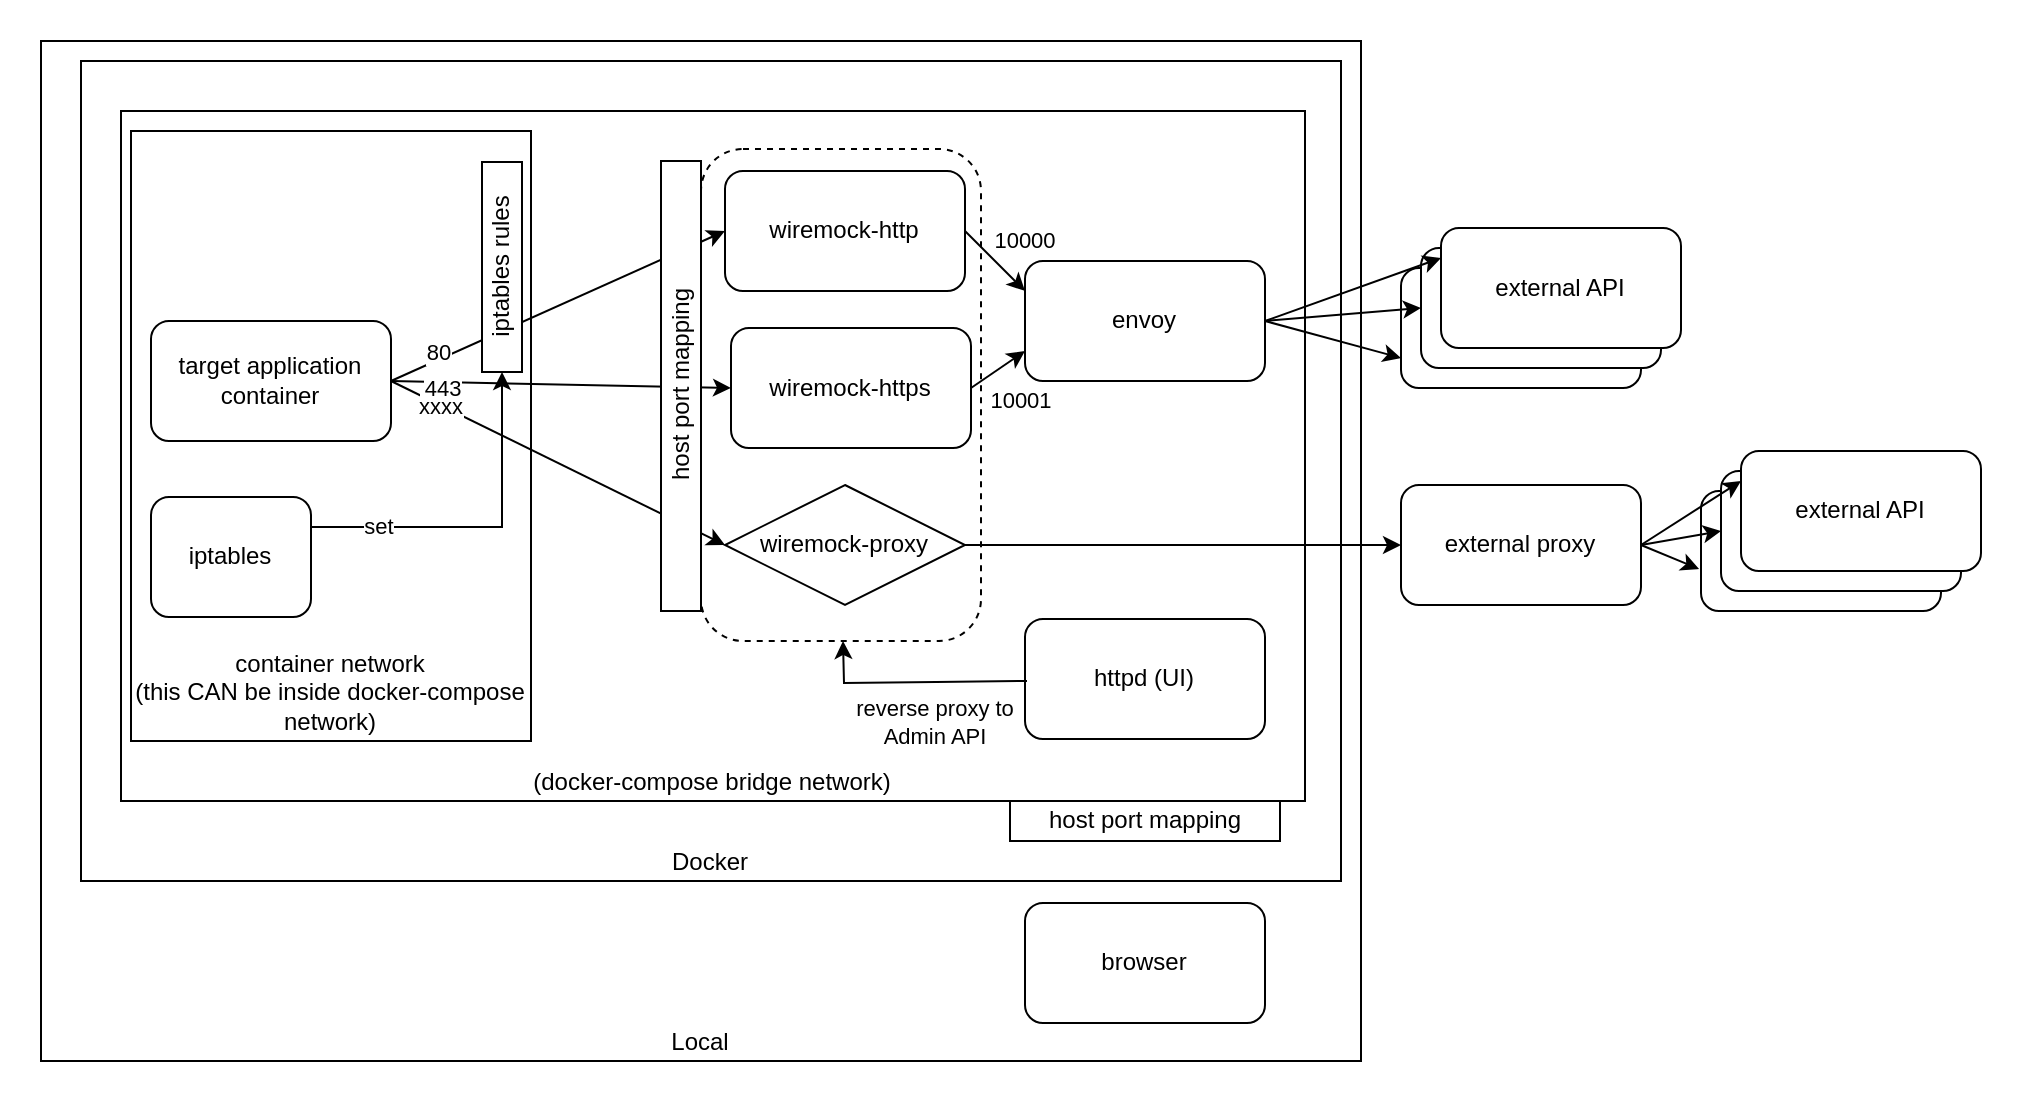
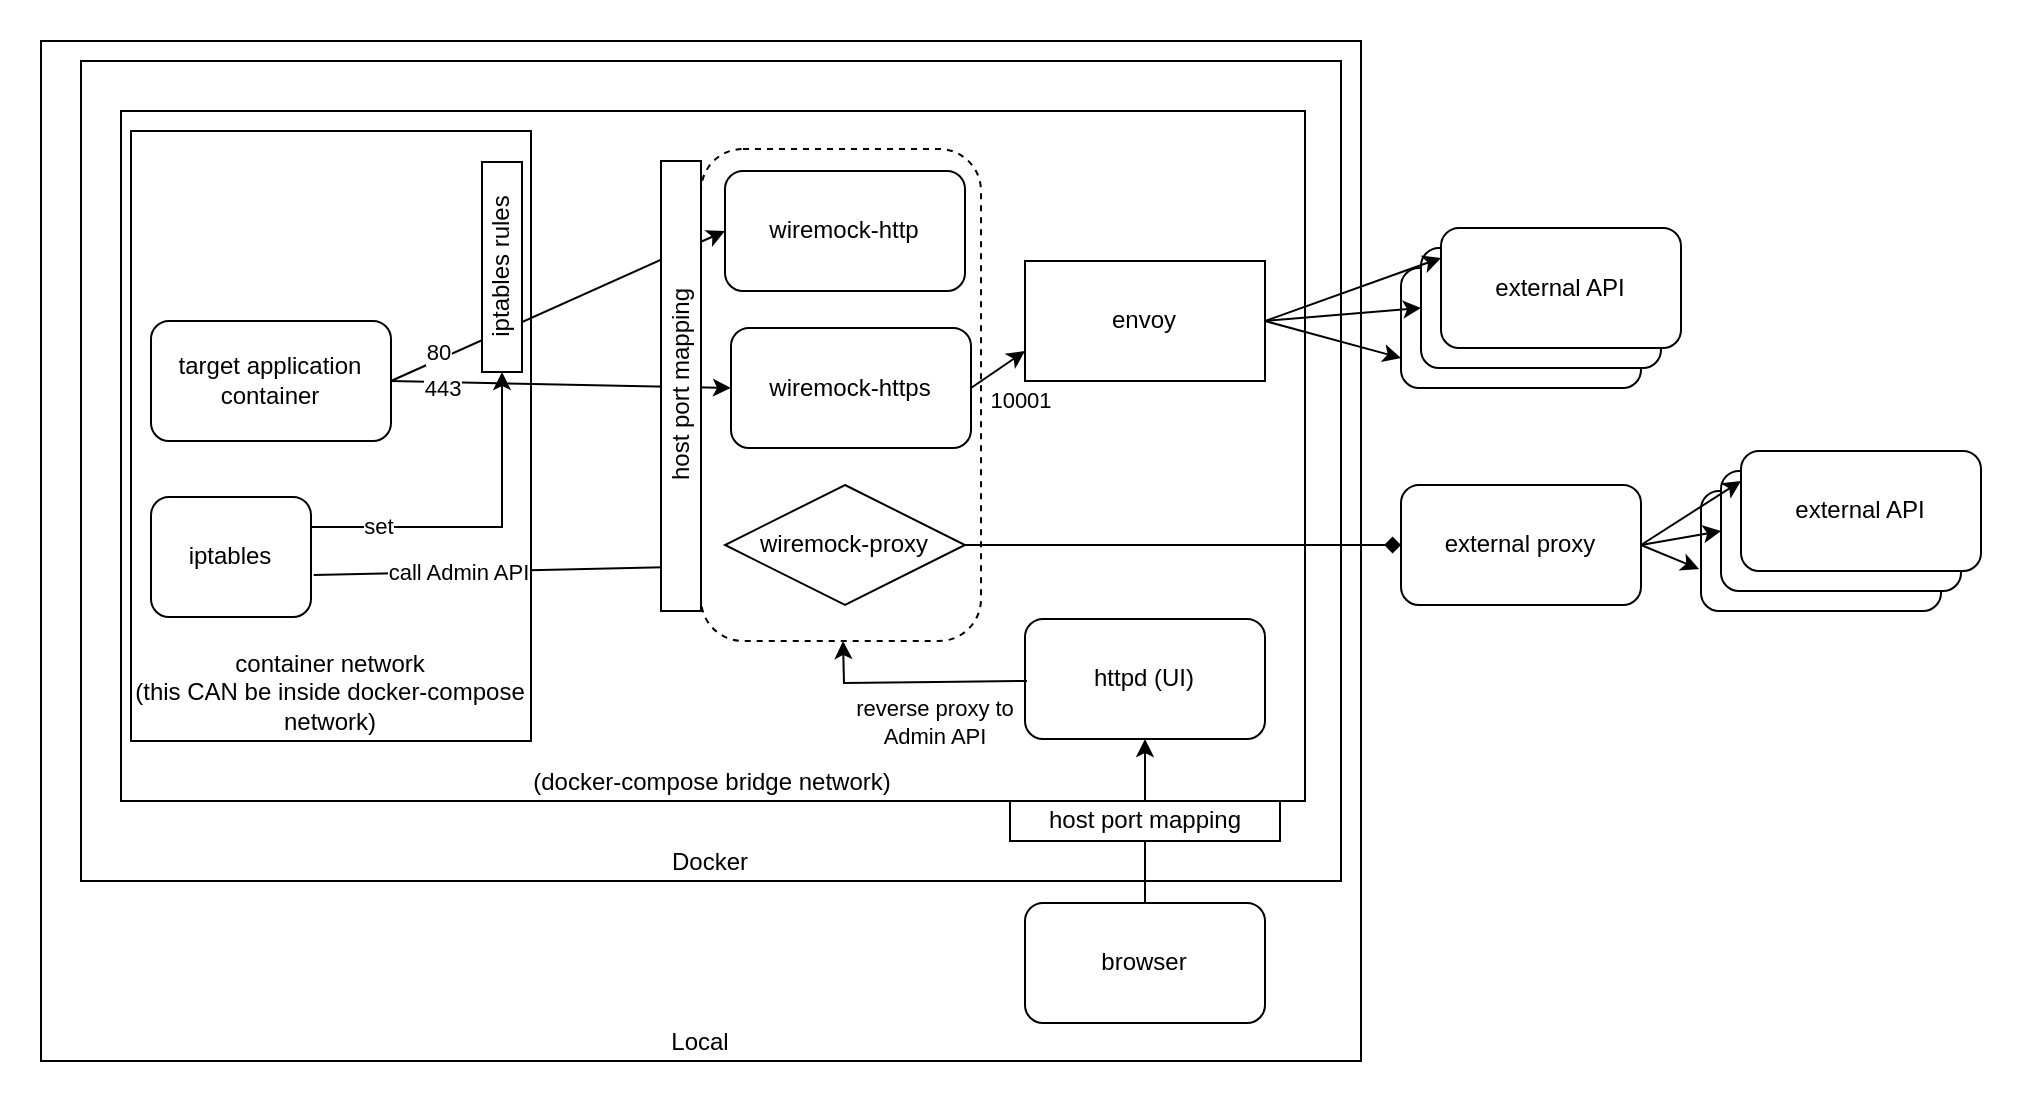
(991, 257) -> none
(1145, 321) -> (1145, 321)
(583, 475) -> none
(1385, 545) -> (1384, 545)
none -> (487, 571)
none -> (1145, 872)
